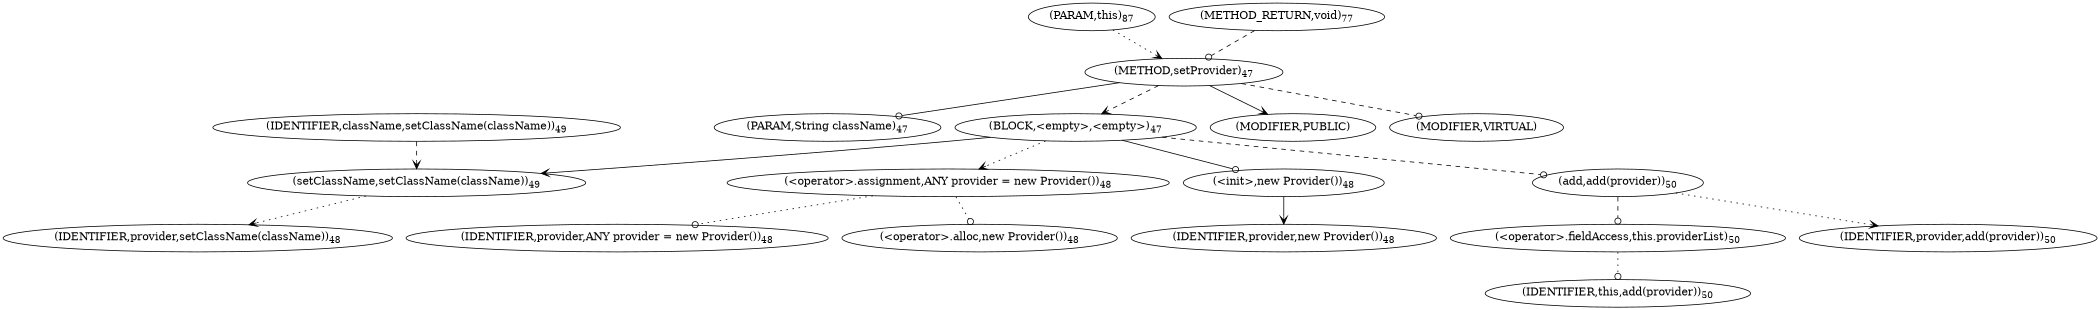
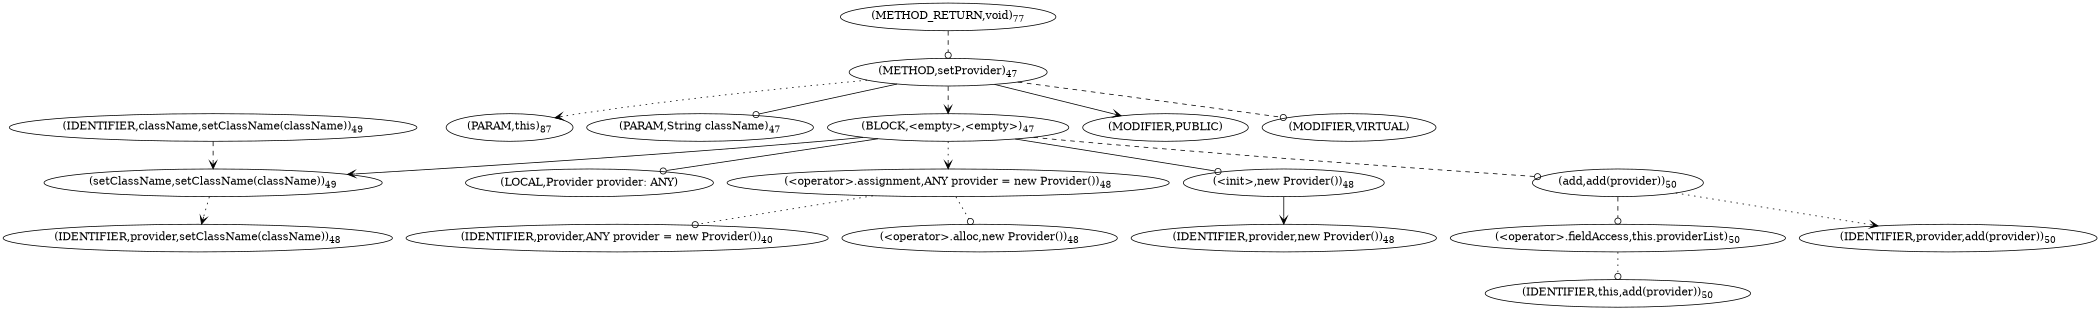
(1134, 42) -> (715, 96)
none -> (589, 183)
(767, 237) -> (767, 237)
